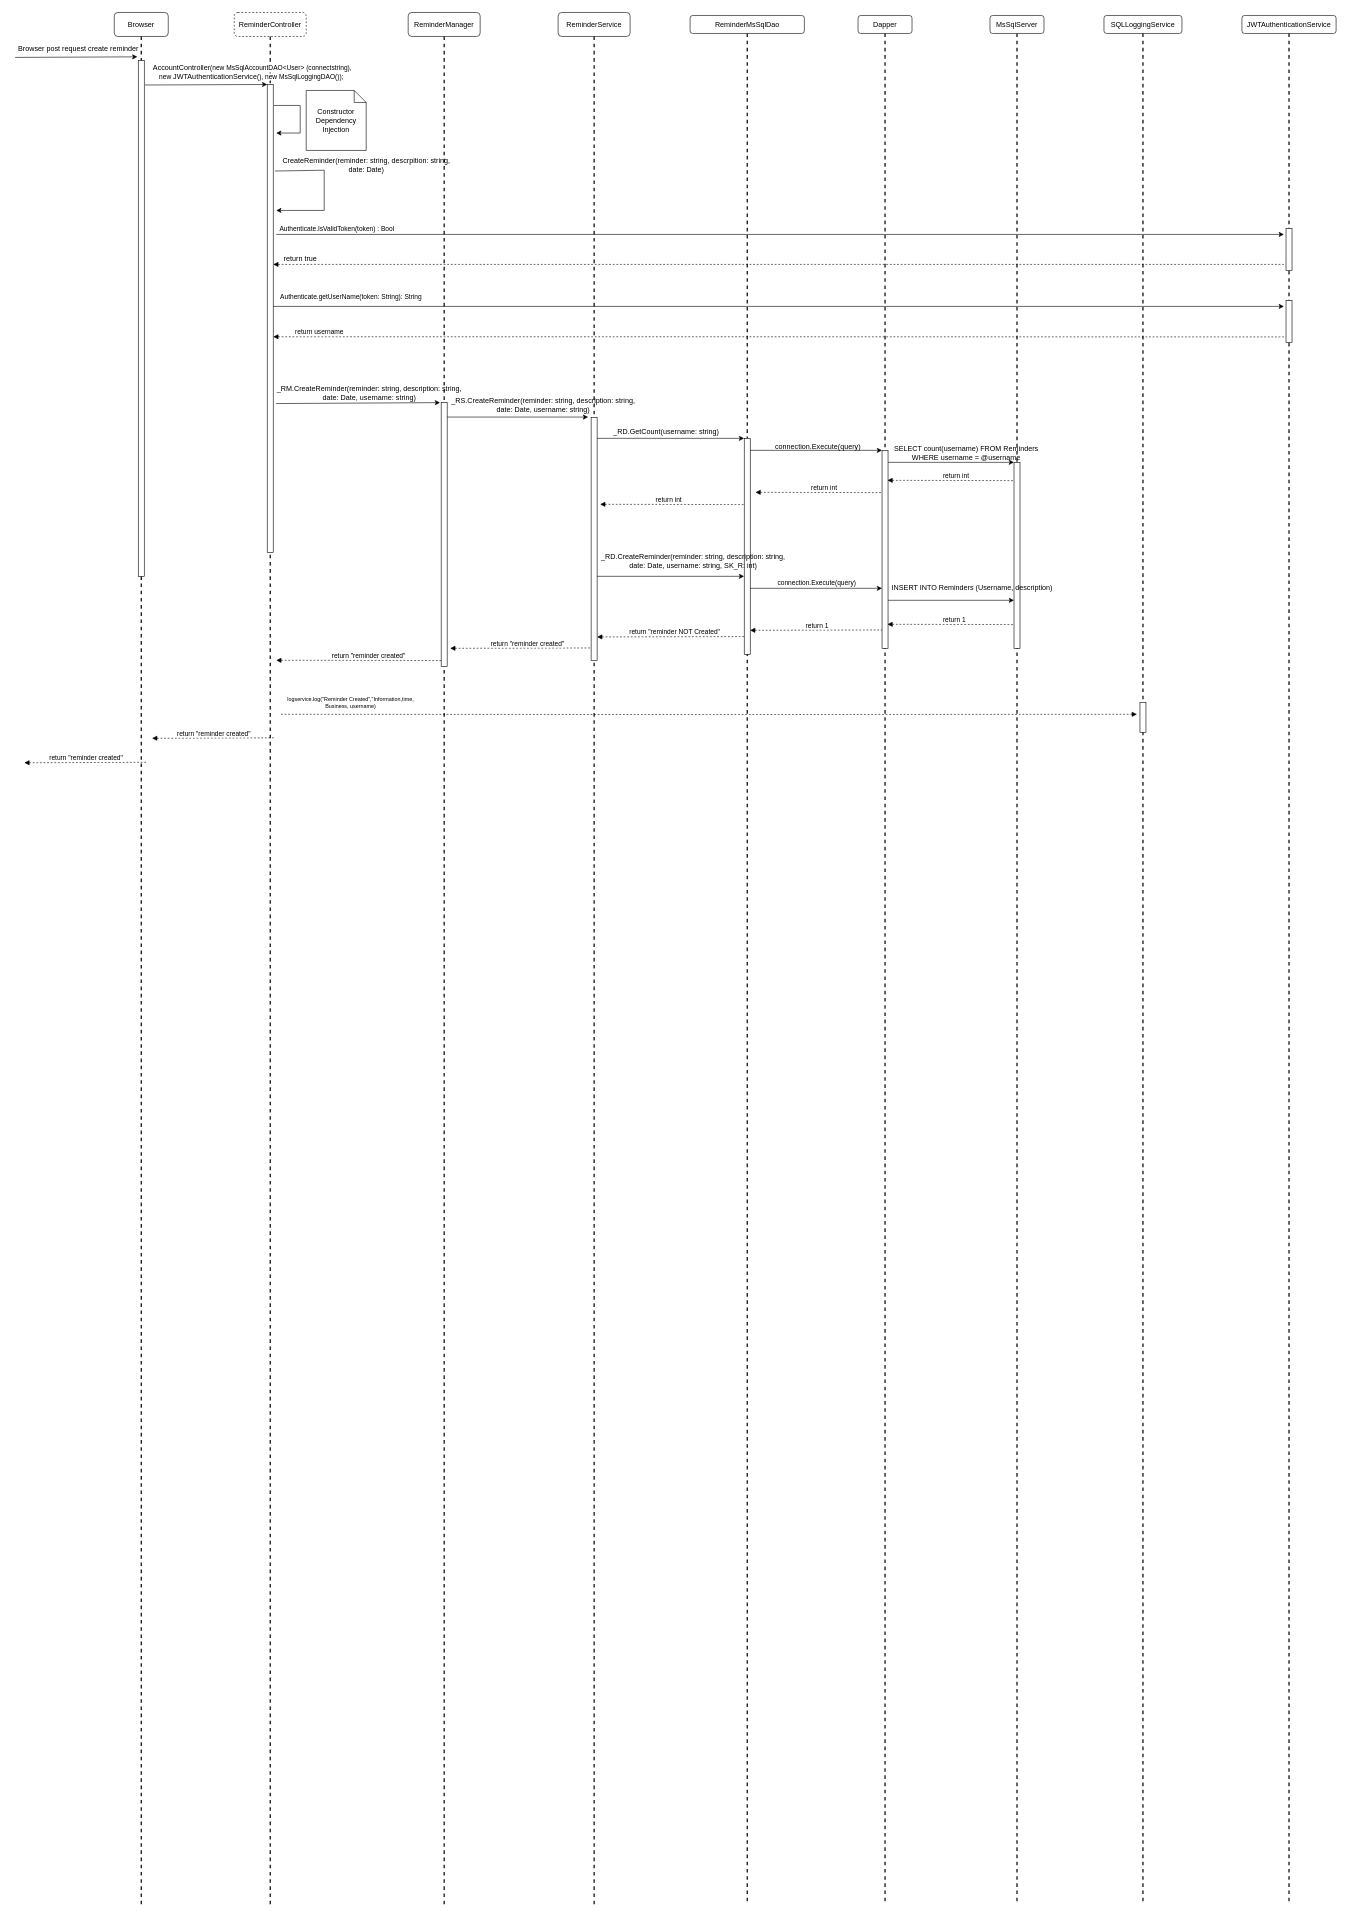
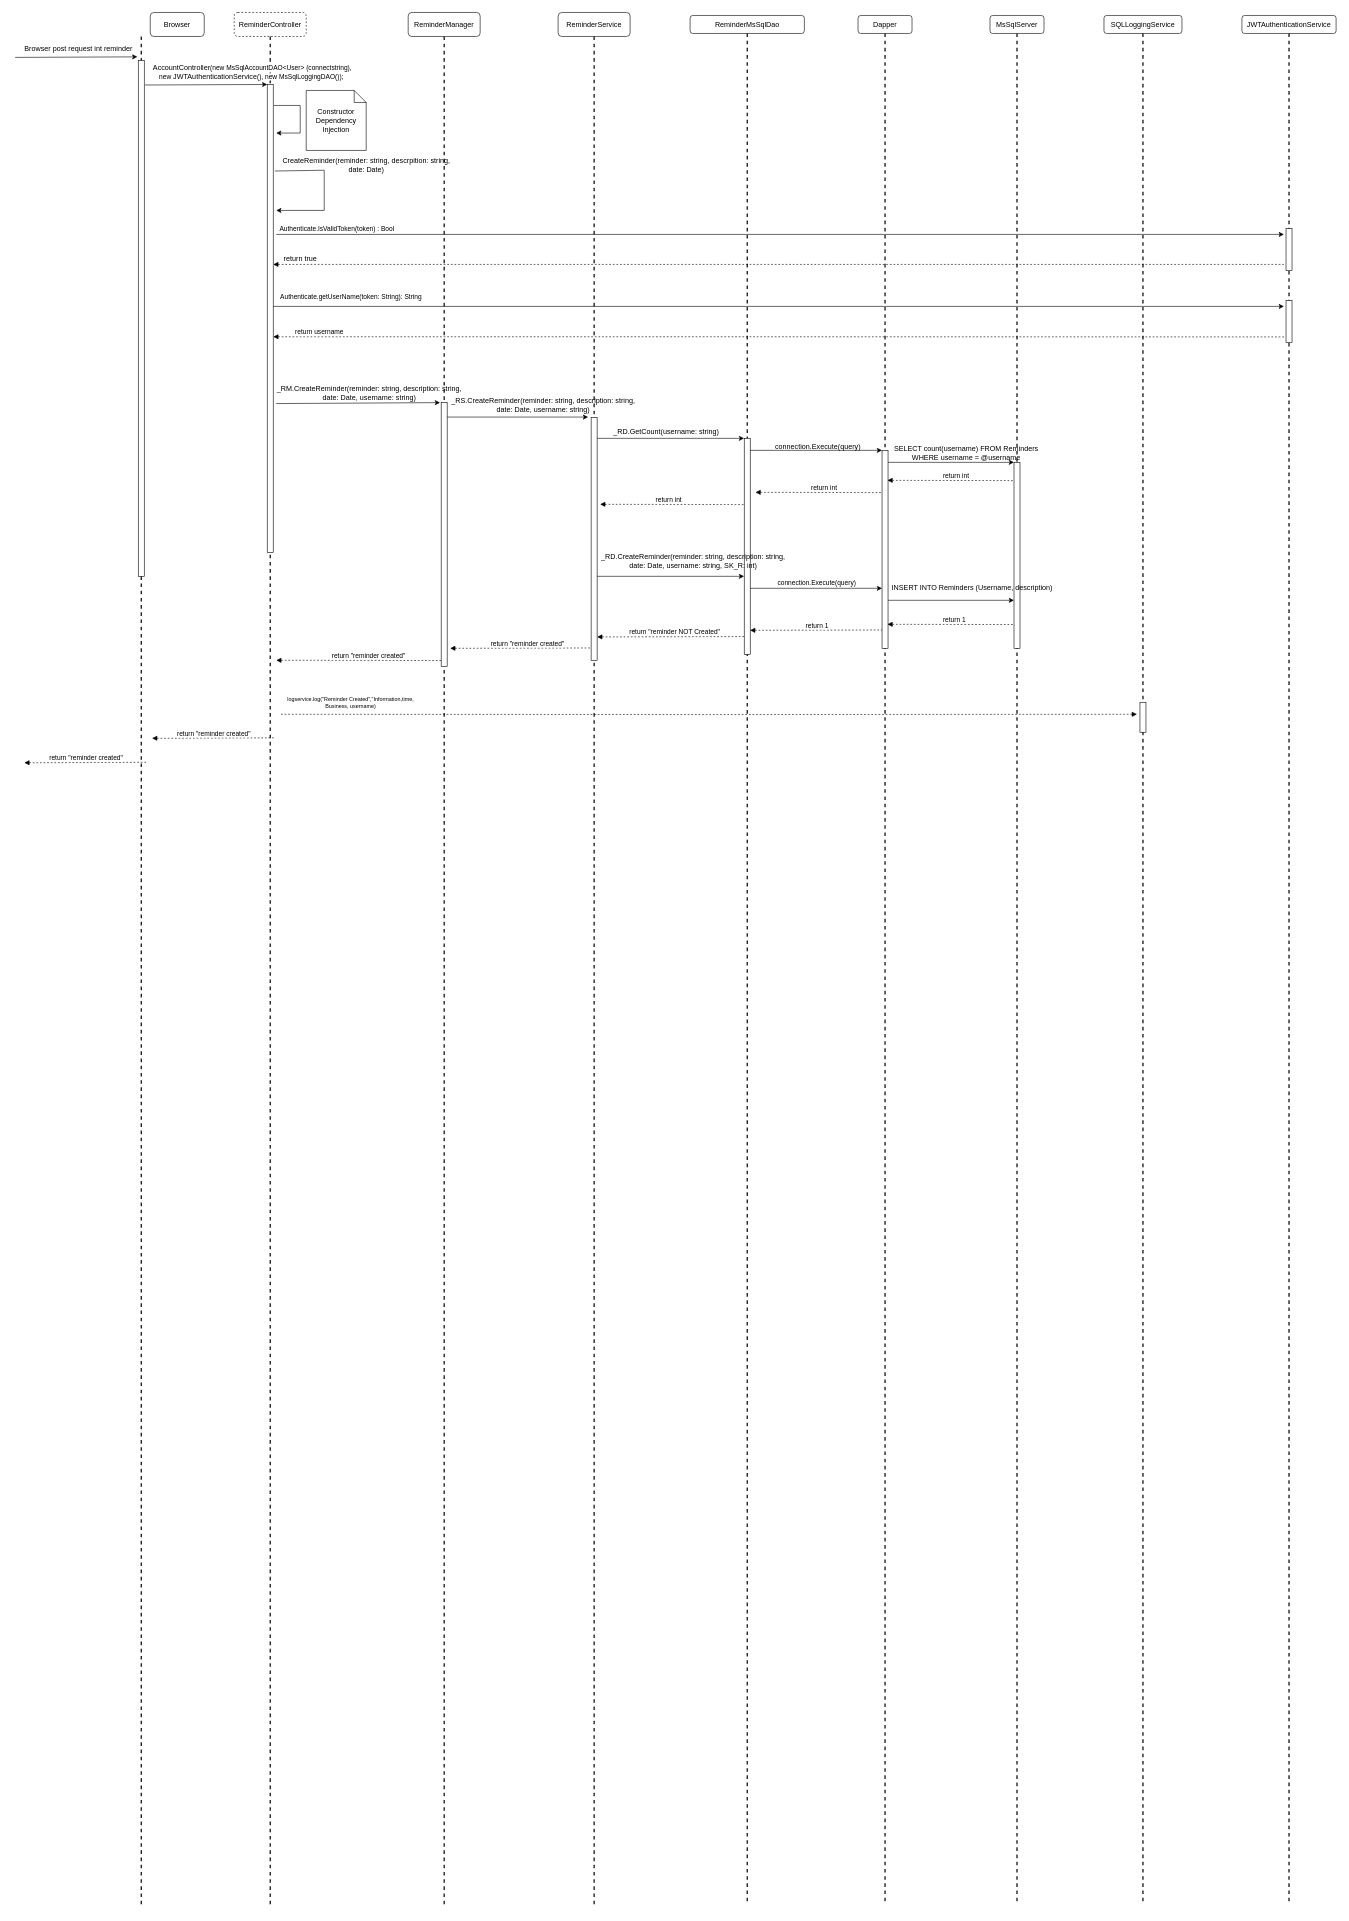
(141, 24) -> (177, 24)
(79, 48) -> (79, 48)
